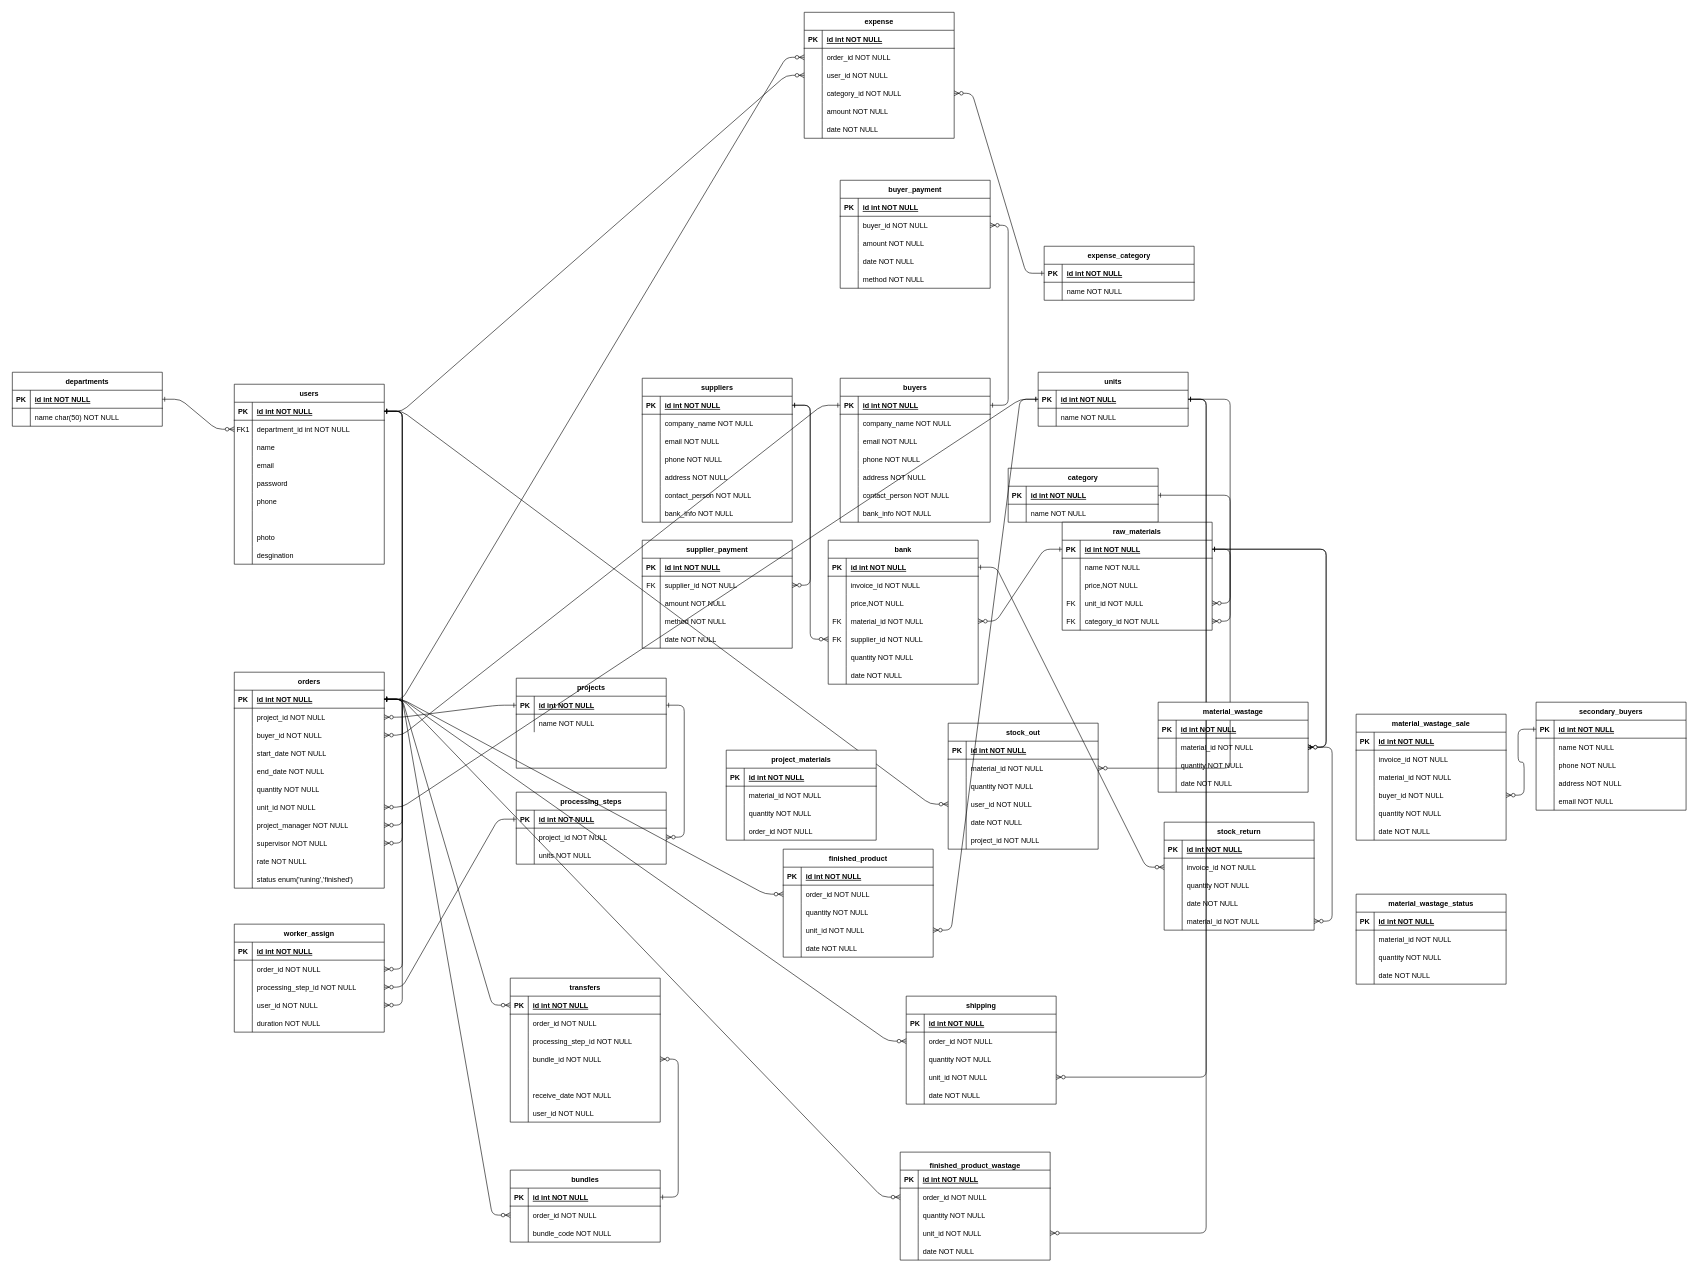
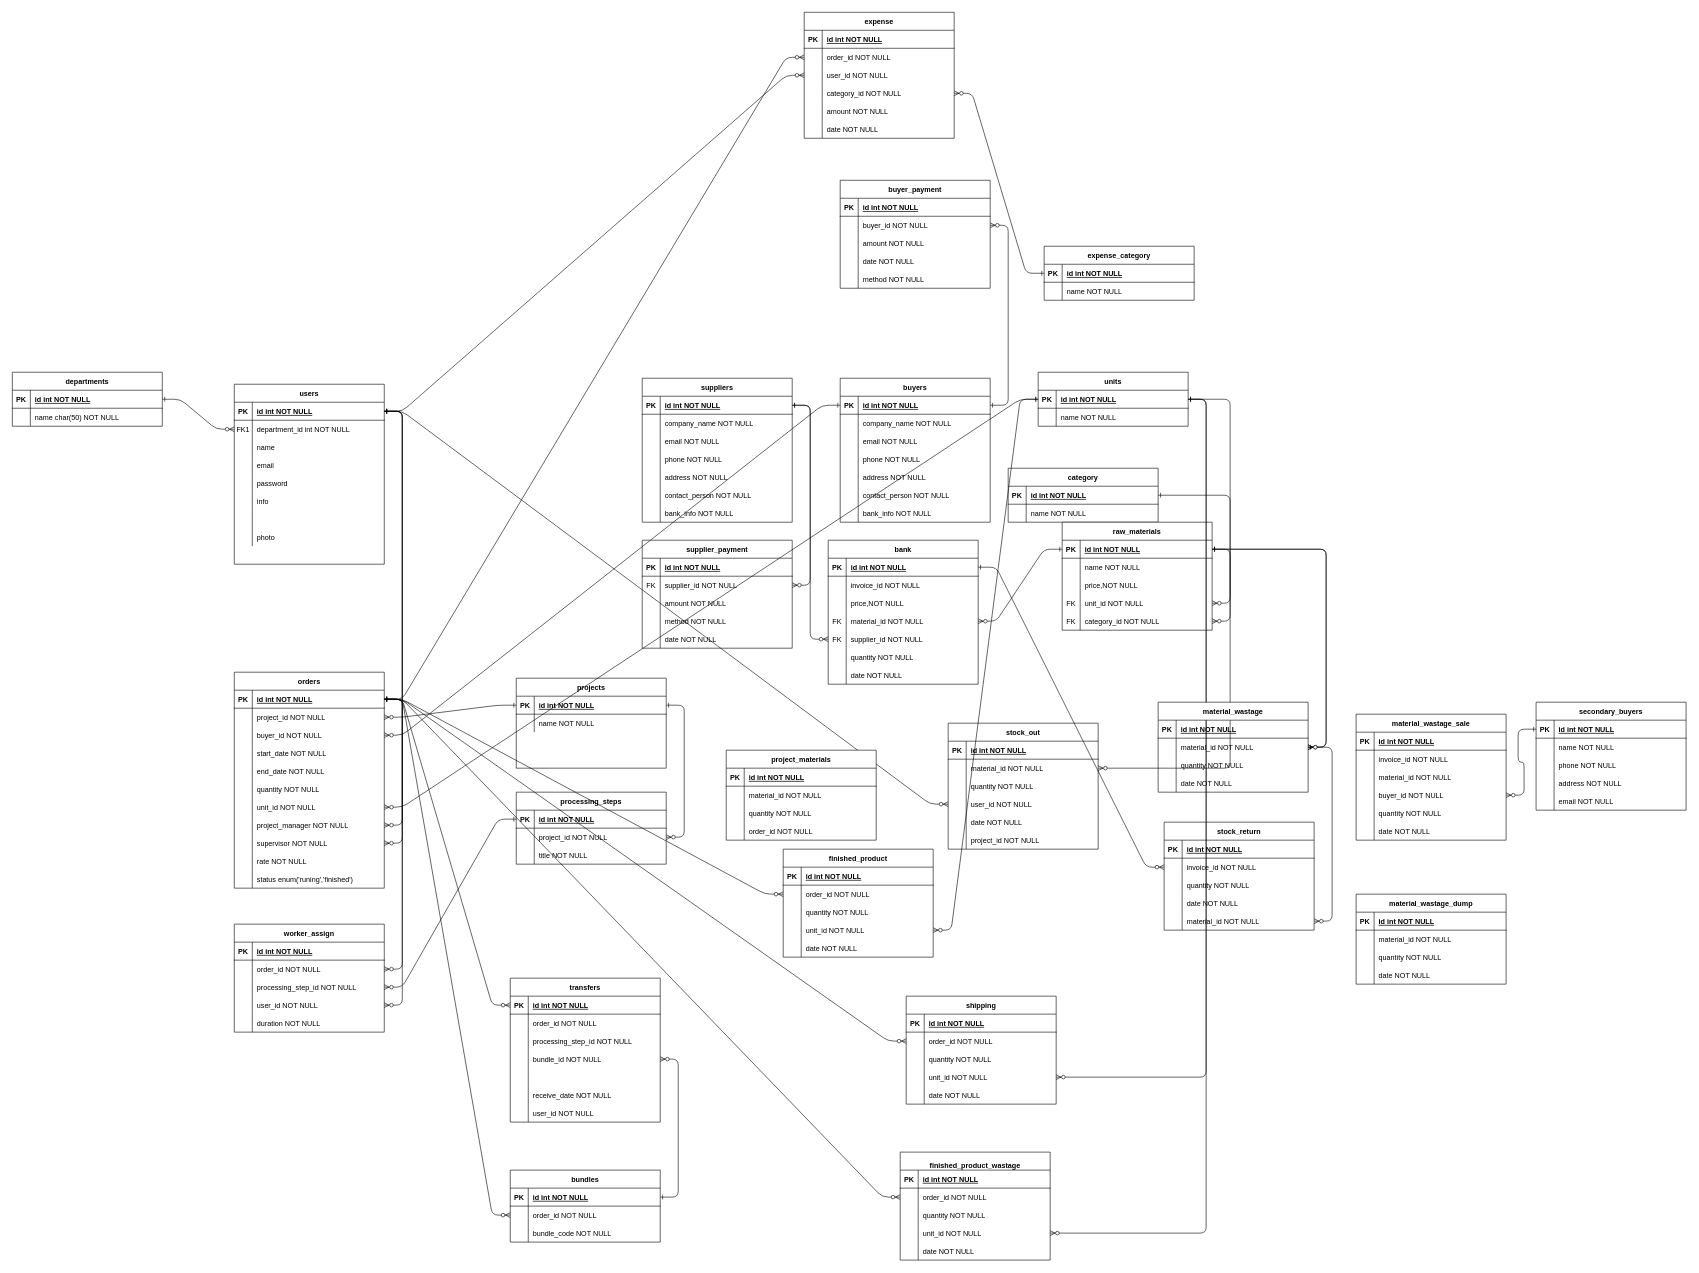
(267, 502) -> (264, 502)
(318, 555) -> none
(564, 856) -> (563, 856)
(1431, 904) -> (1431, 904)
